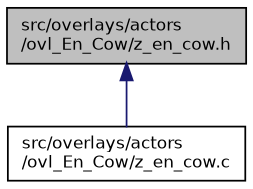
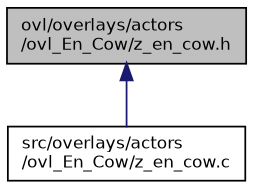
(127, 36) -> (127, 36)
